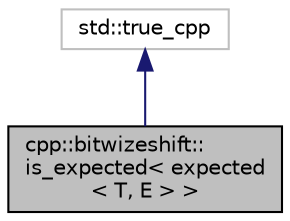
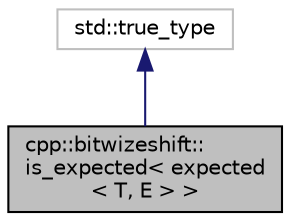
(145, 29) -> (145, 29)
